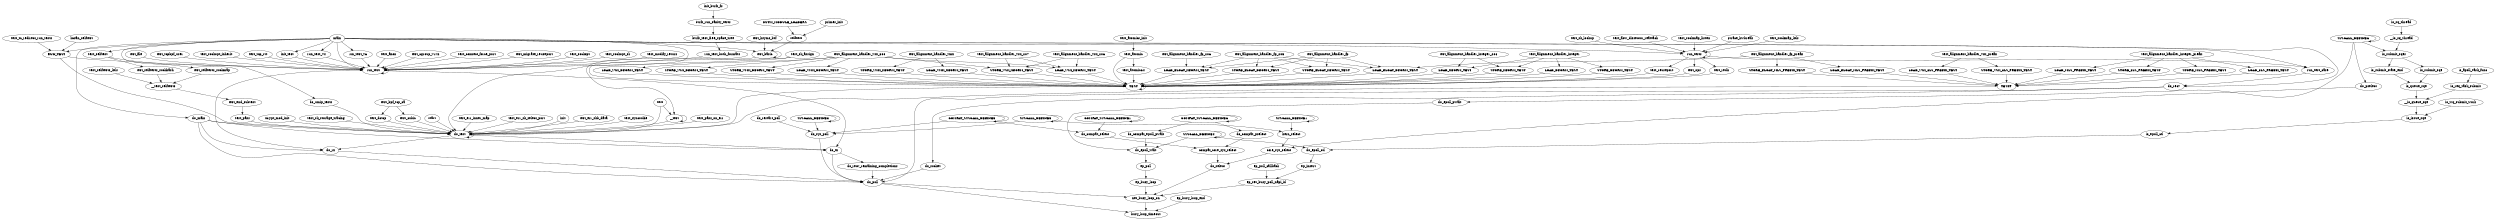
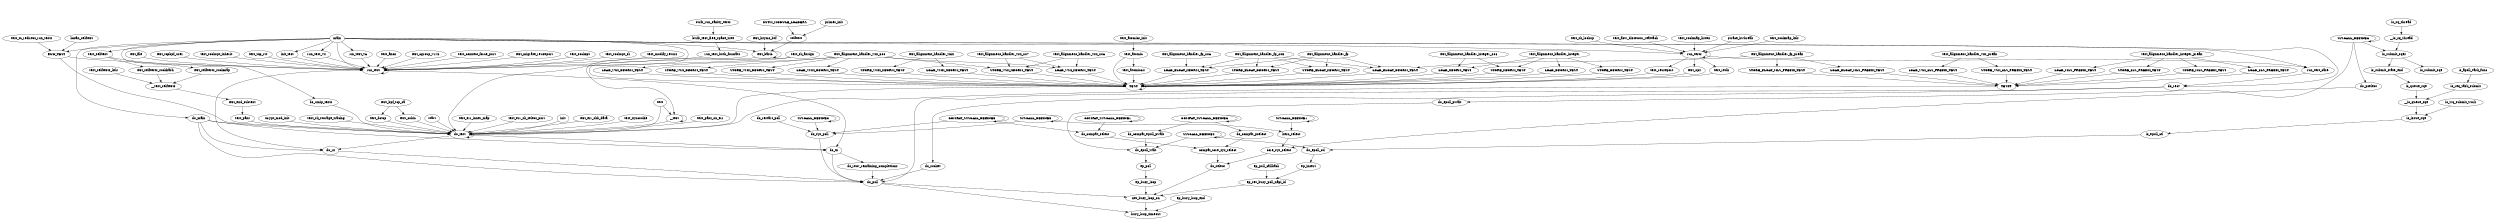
(713, 6) -> none
(2424, 78) -> none
